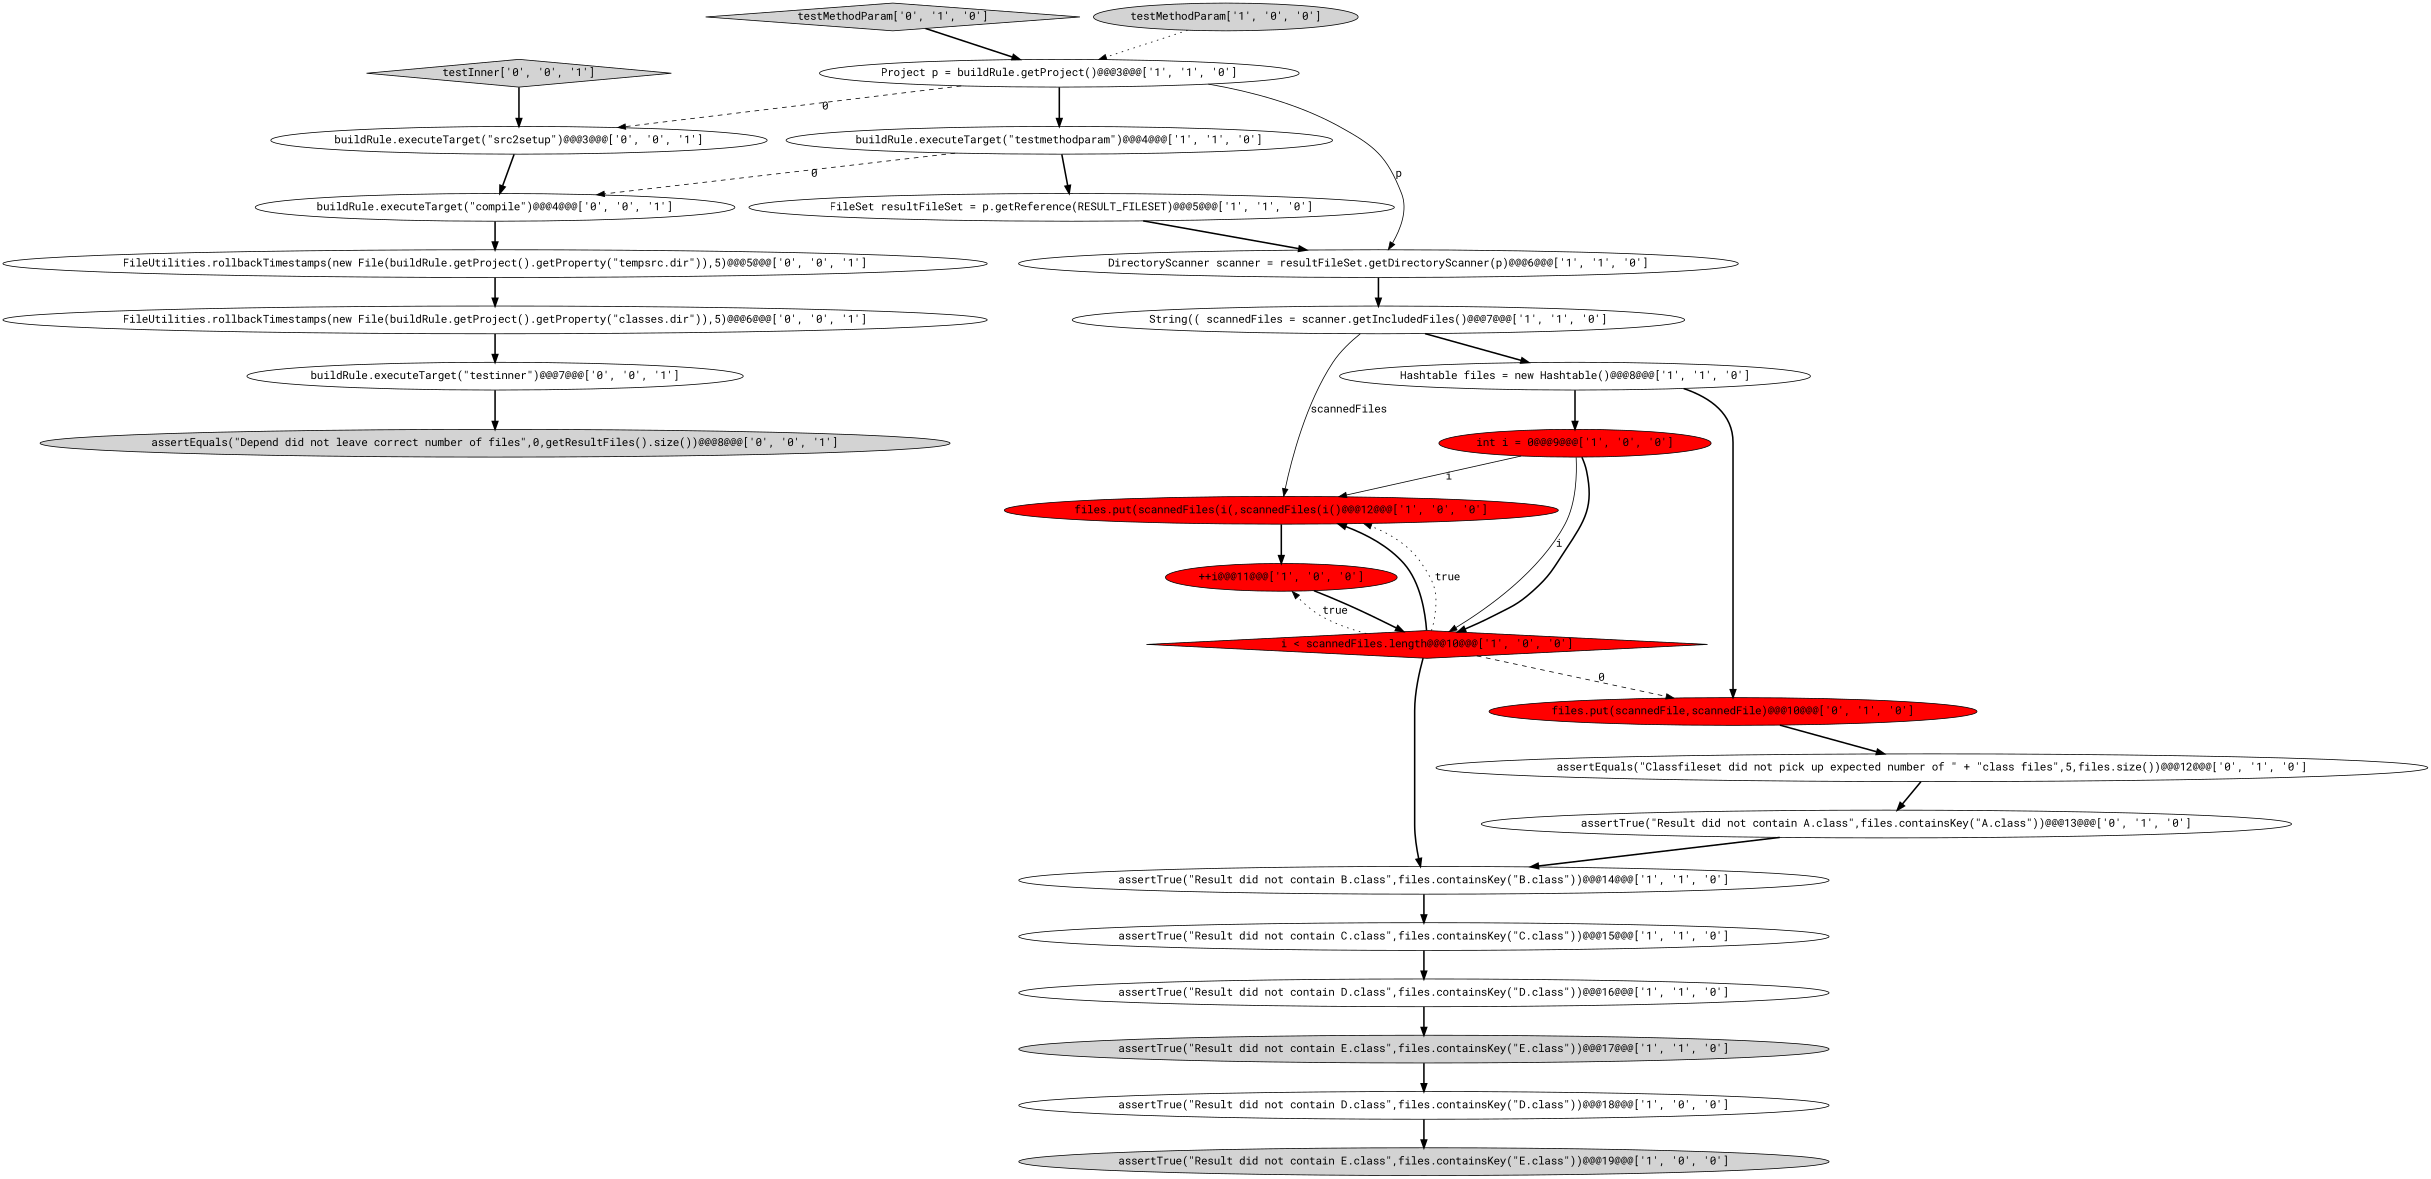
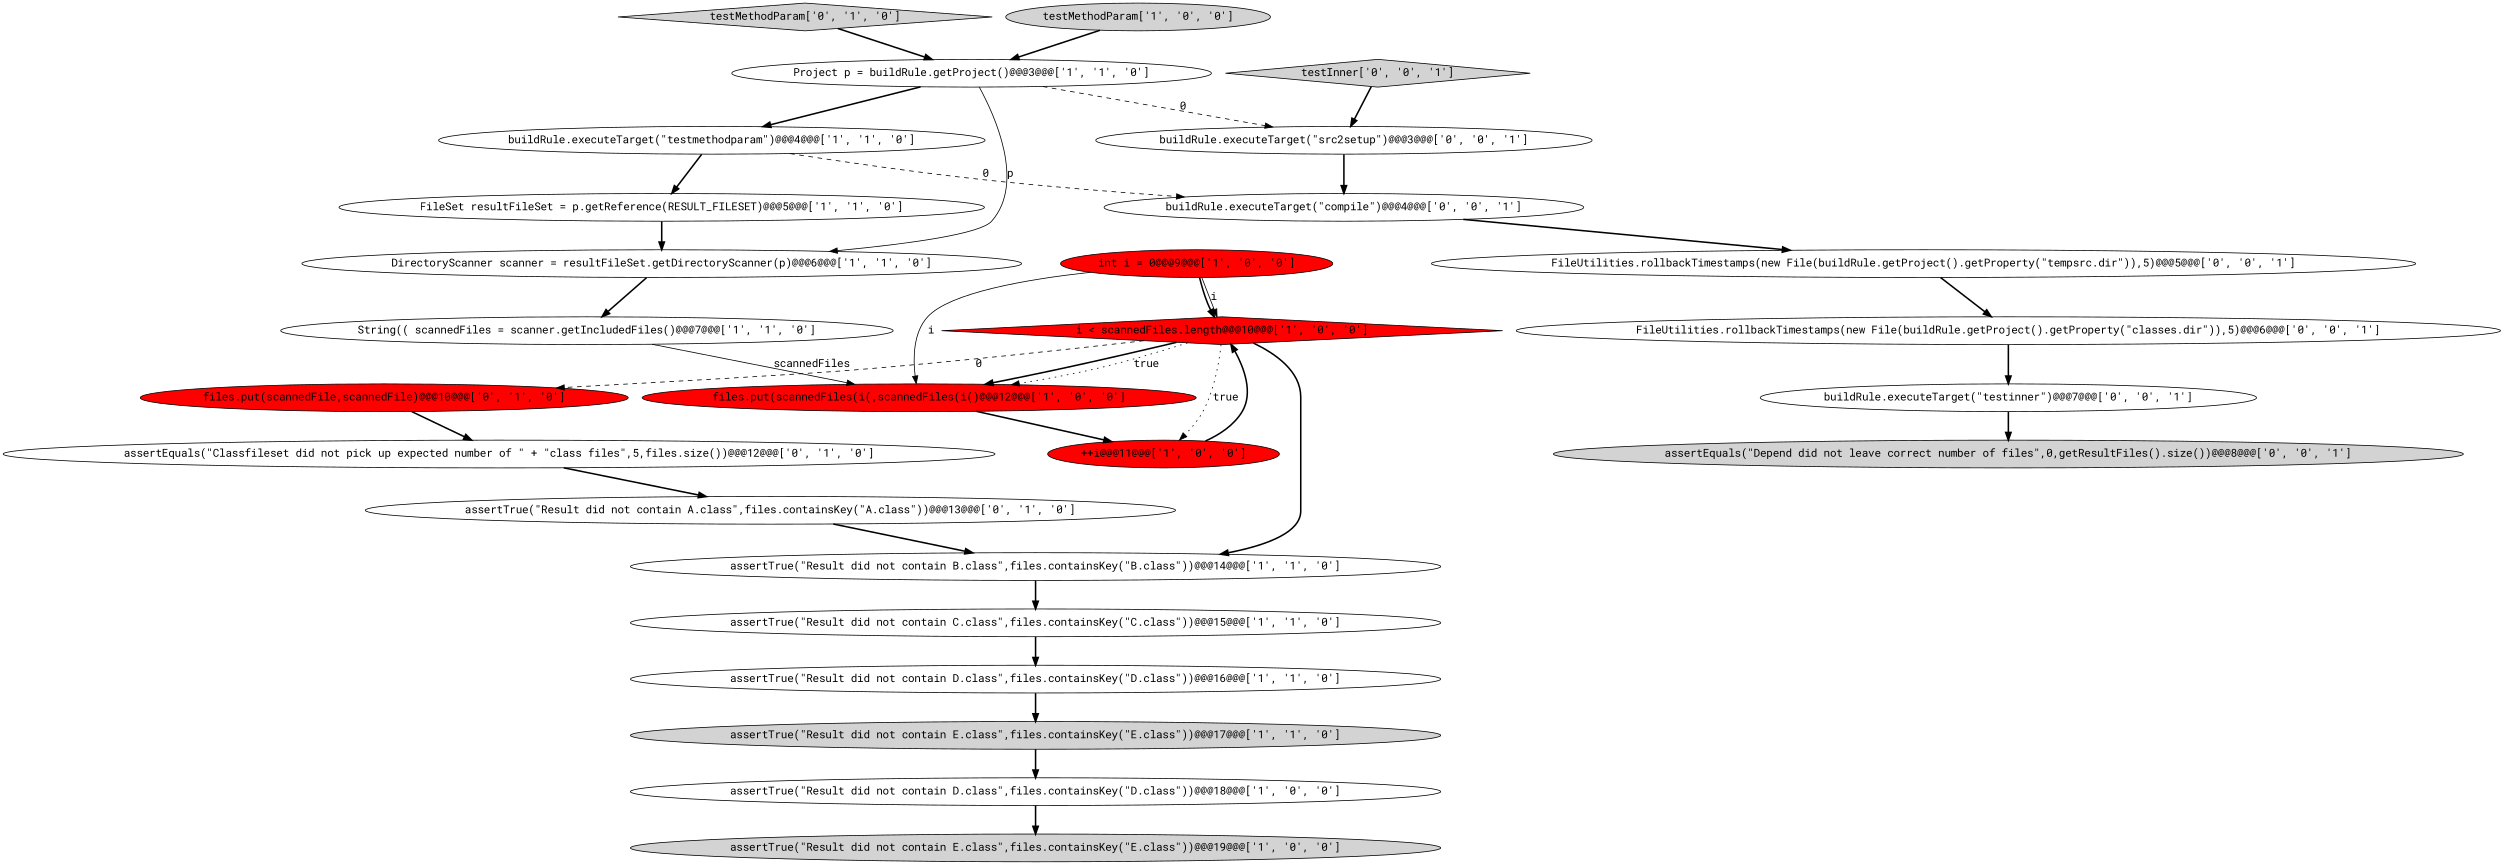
(1147, 44) -> (1059, 44)
(1575, 376) -> none
